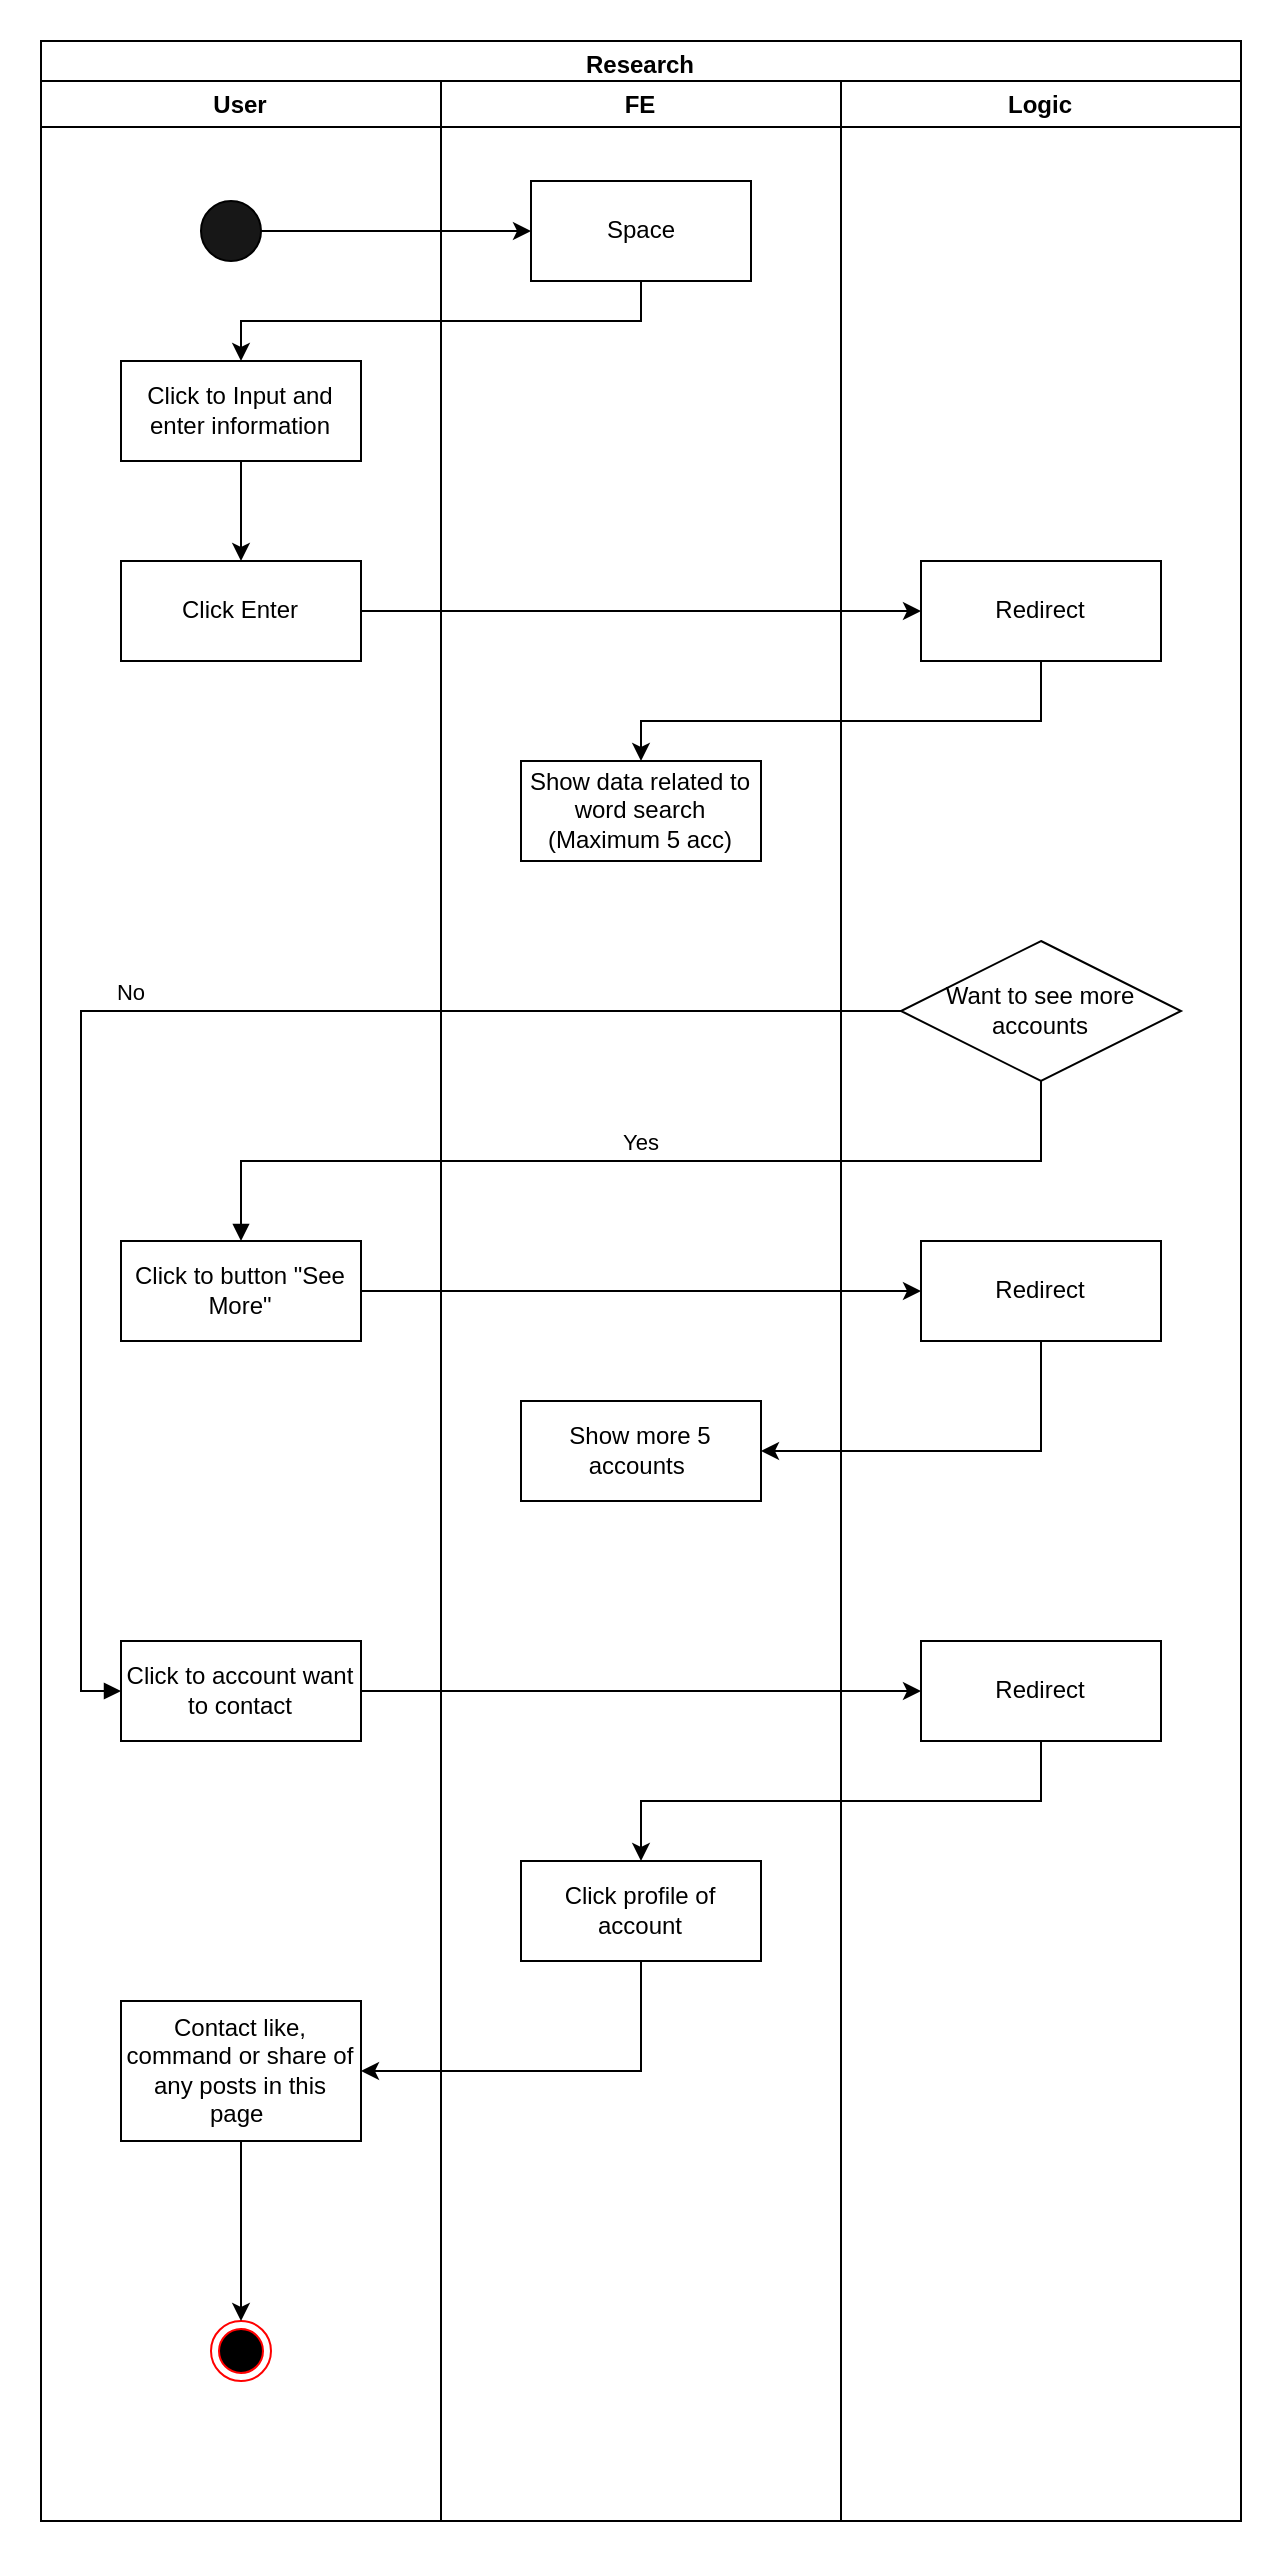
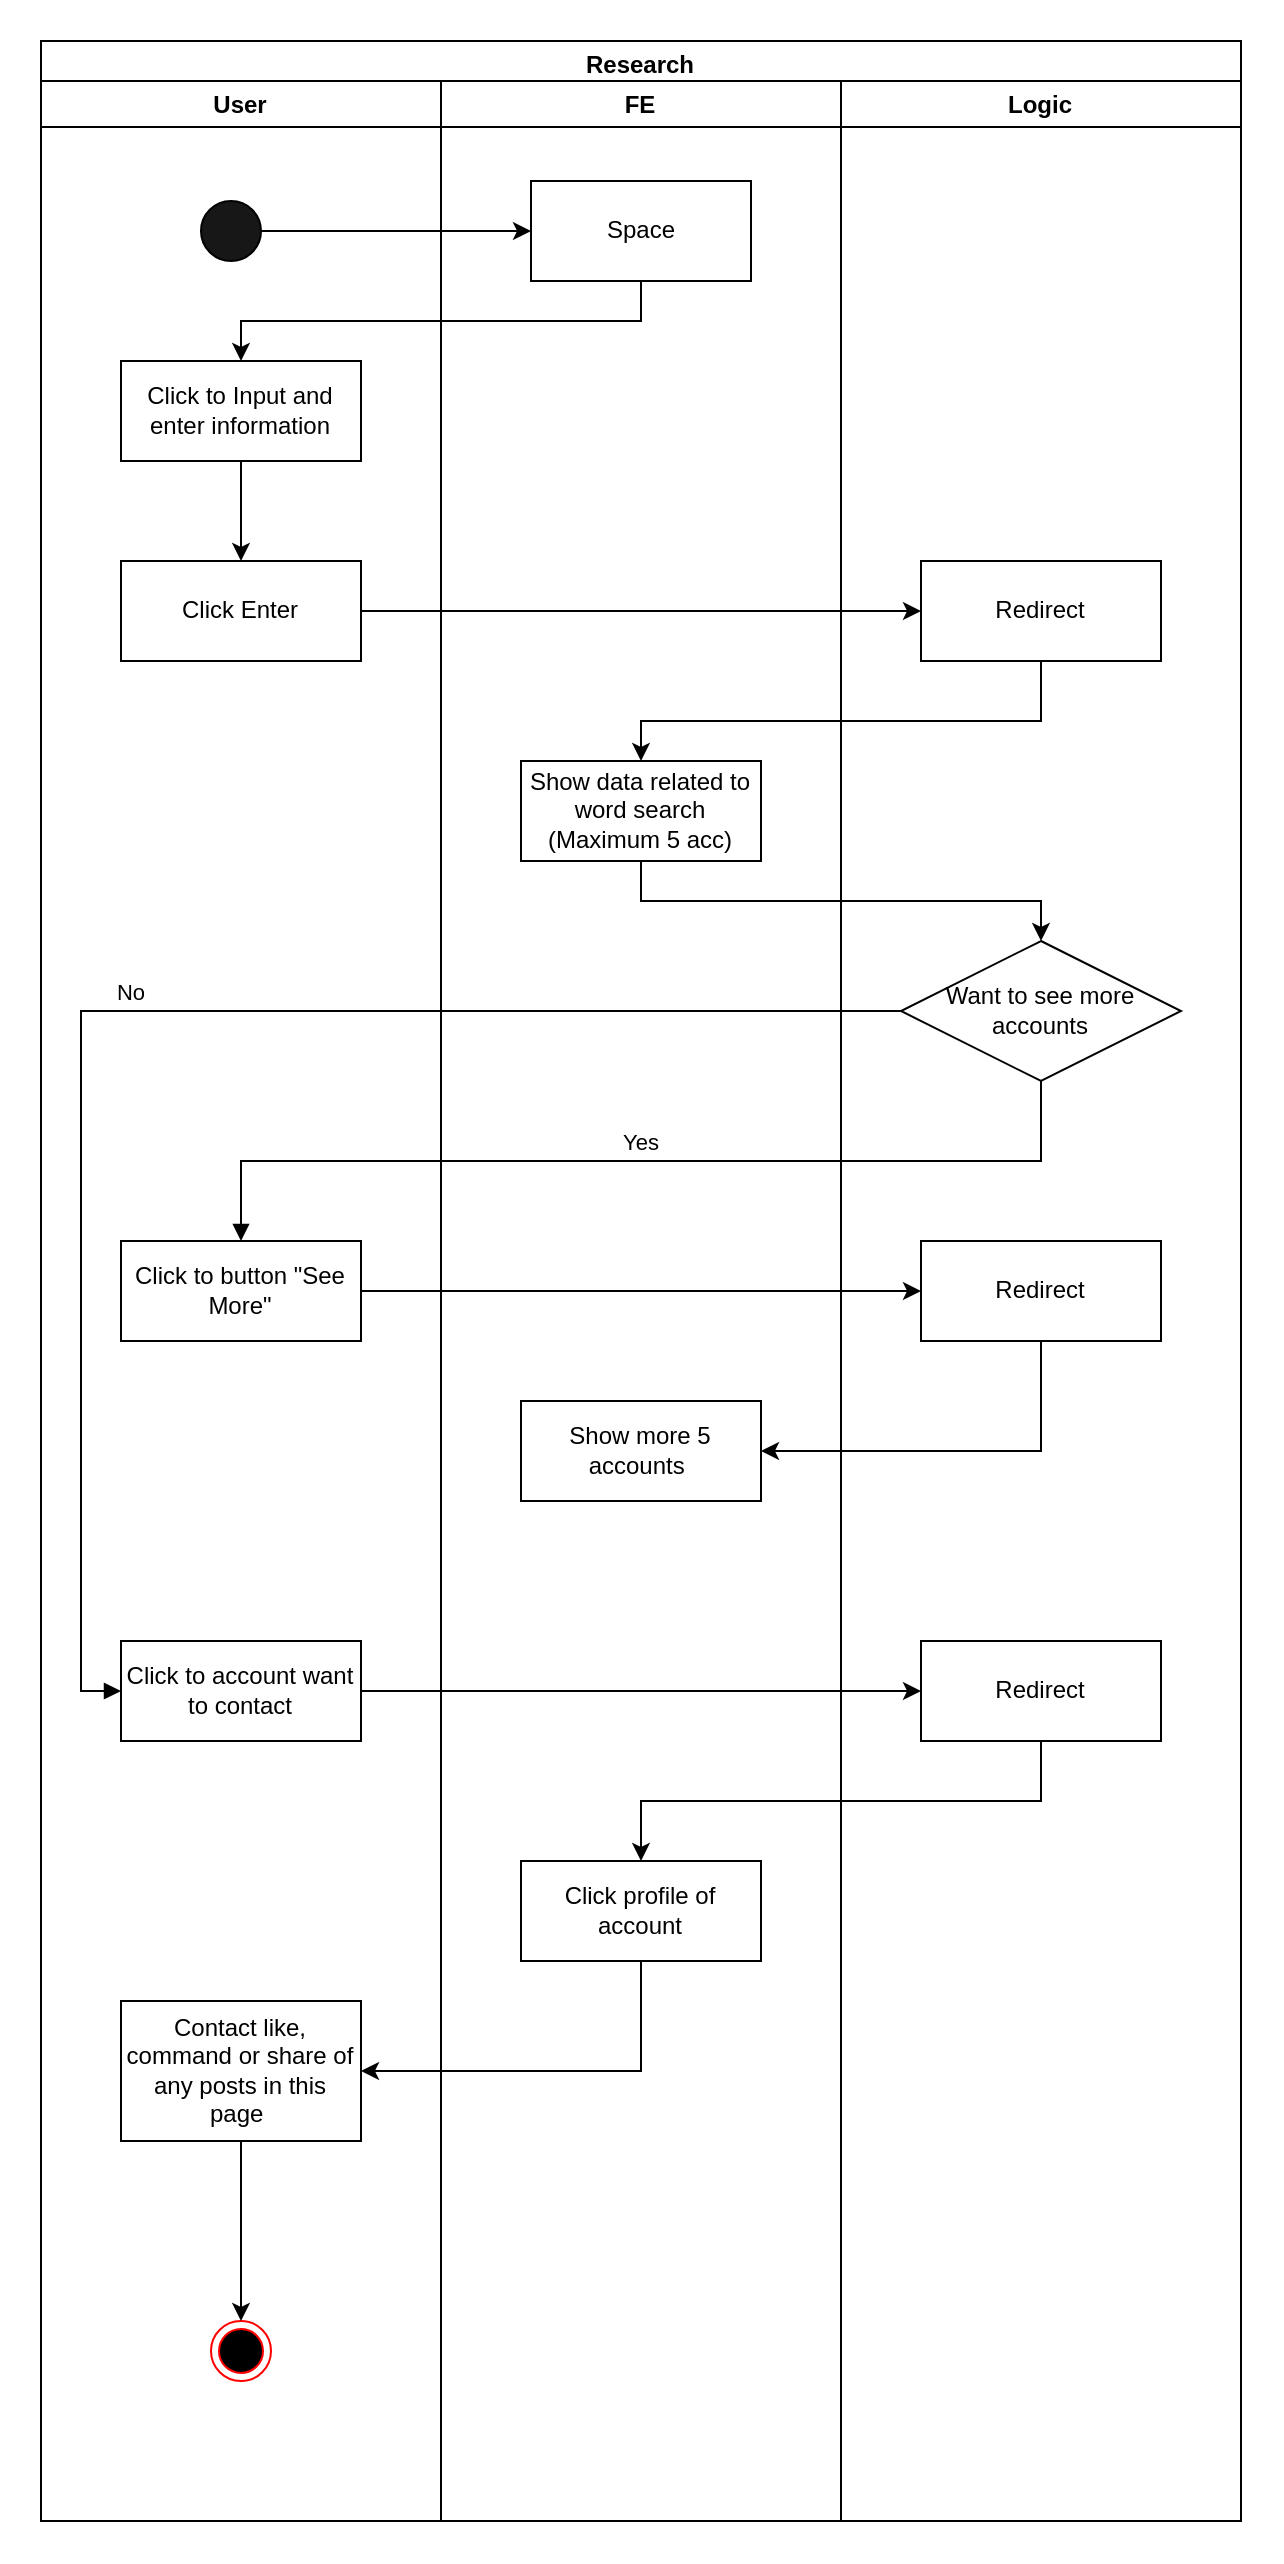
none -> (719, 901)
